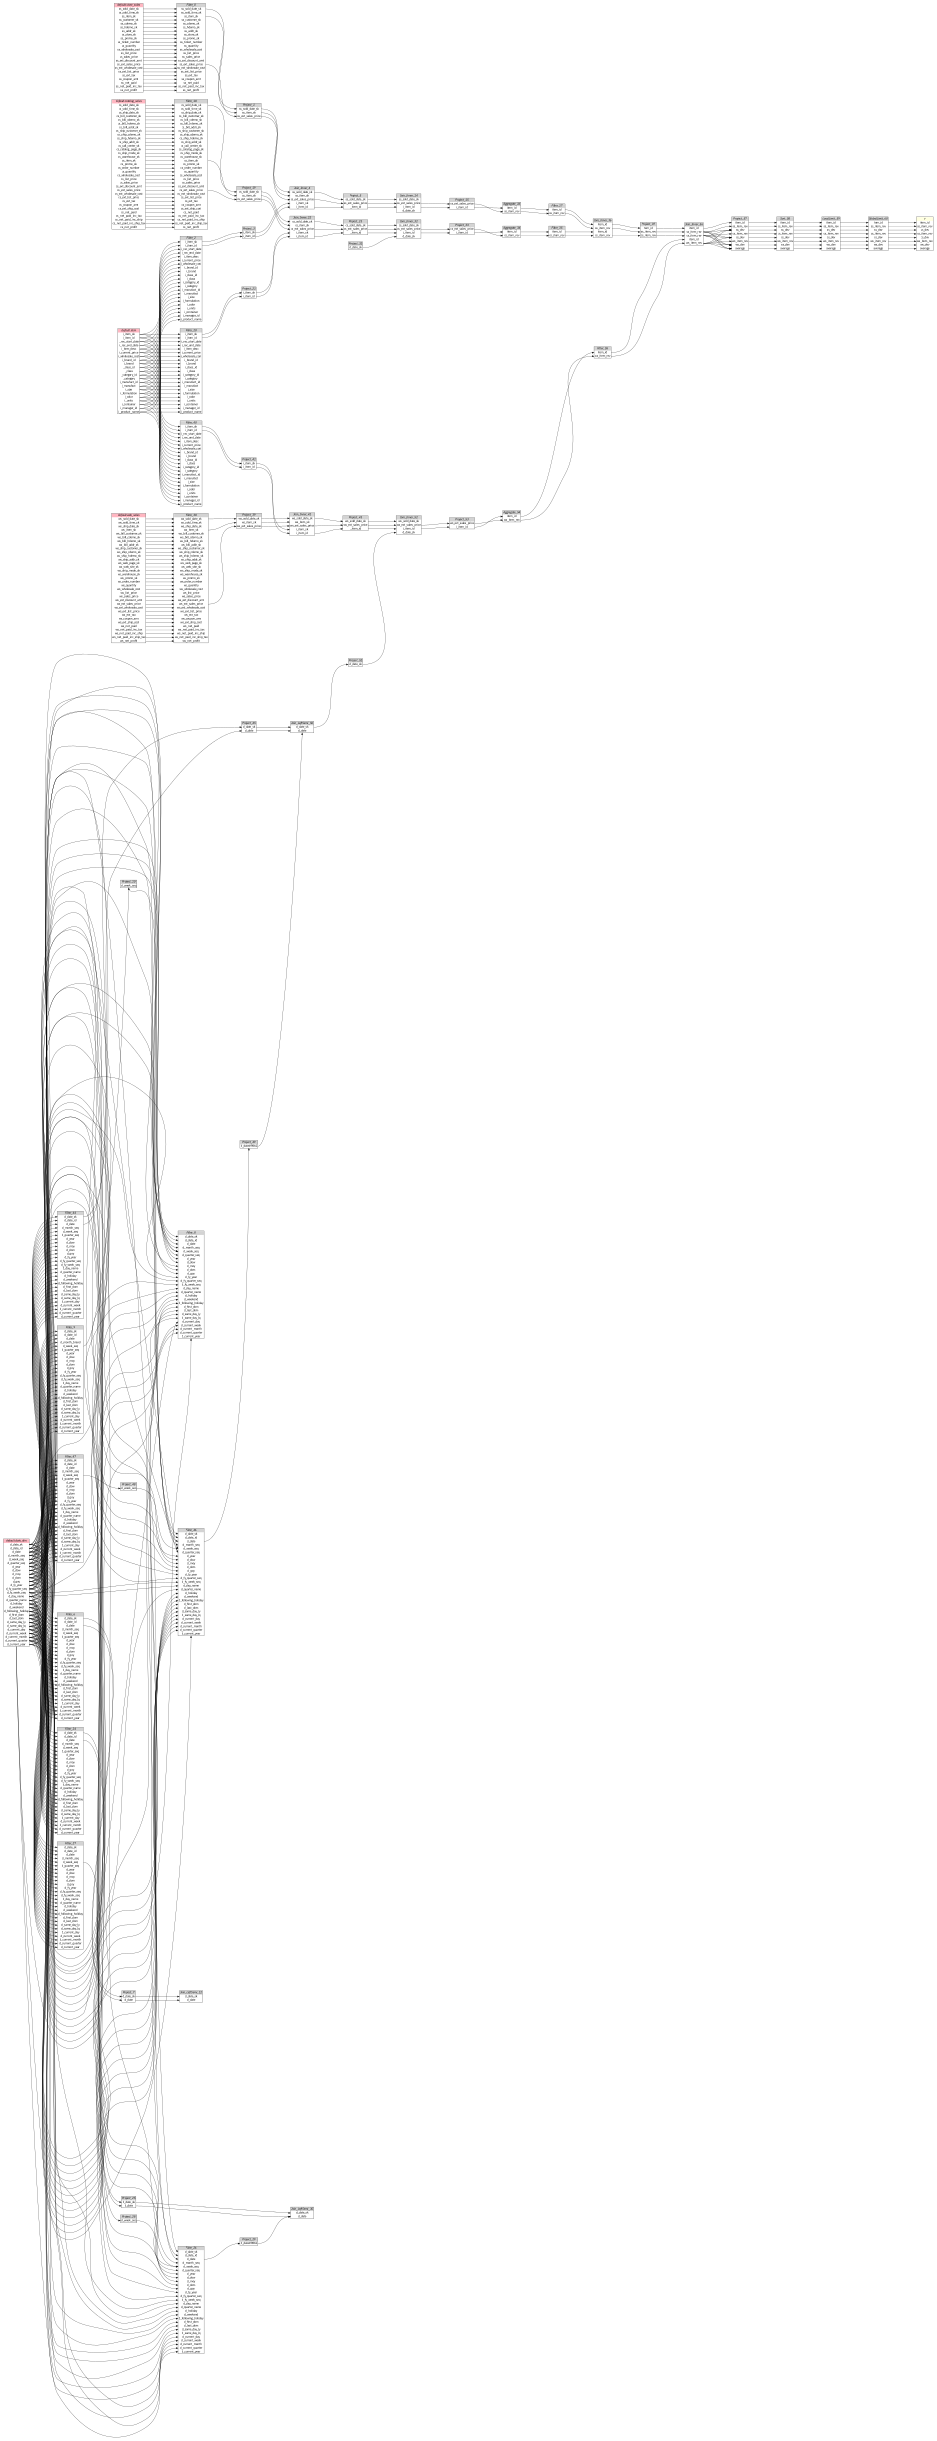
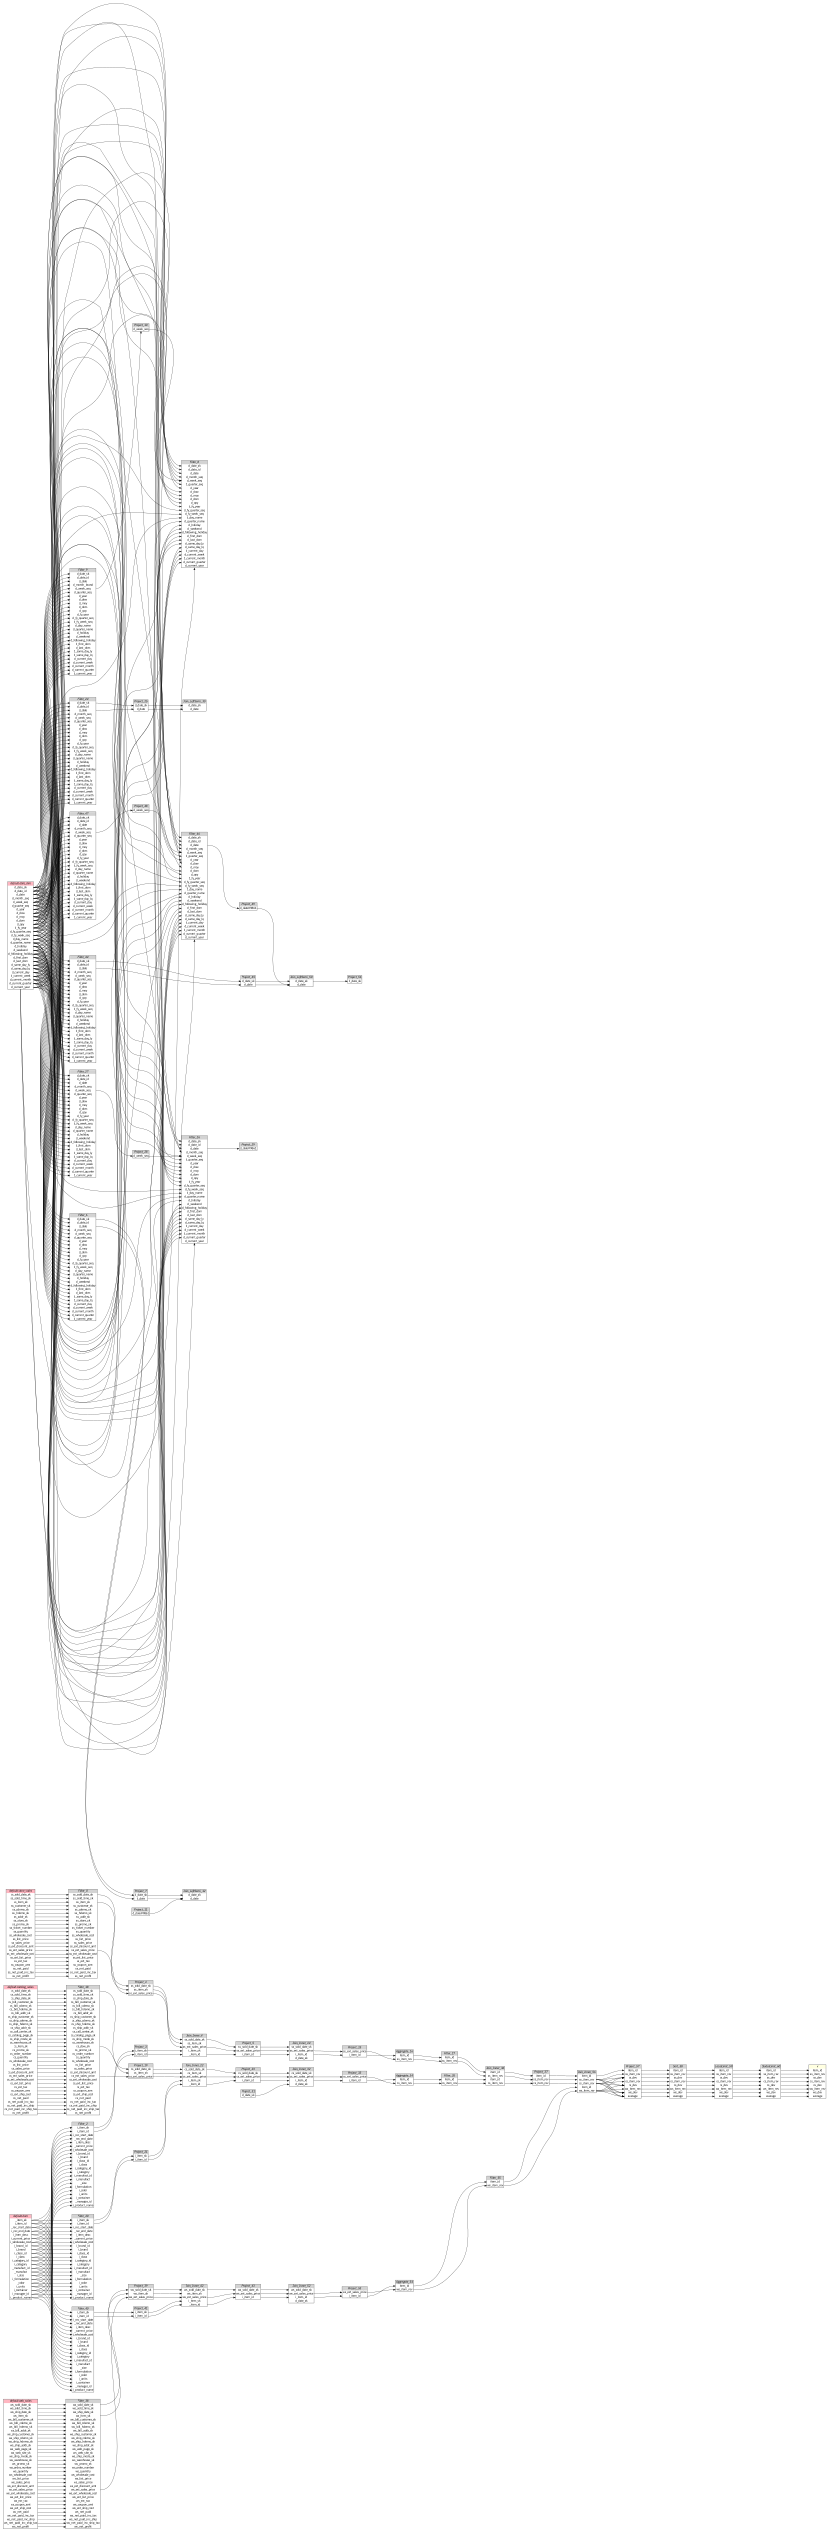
(191, 161) -> (83, 2046)
(380, 599) -> none
none -> (141, 1912)
(274, 2231) -> none
